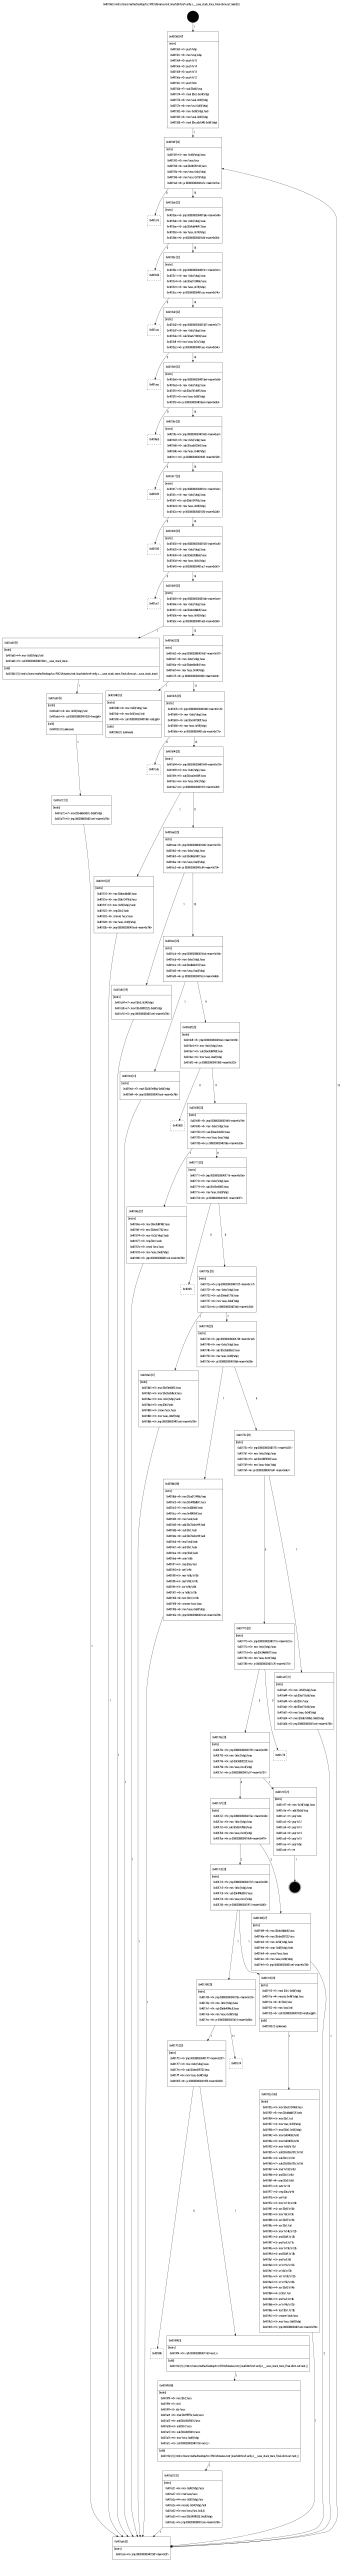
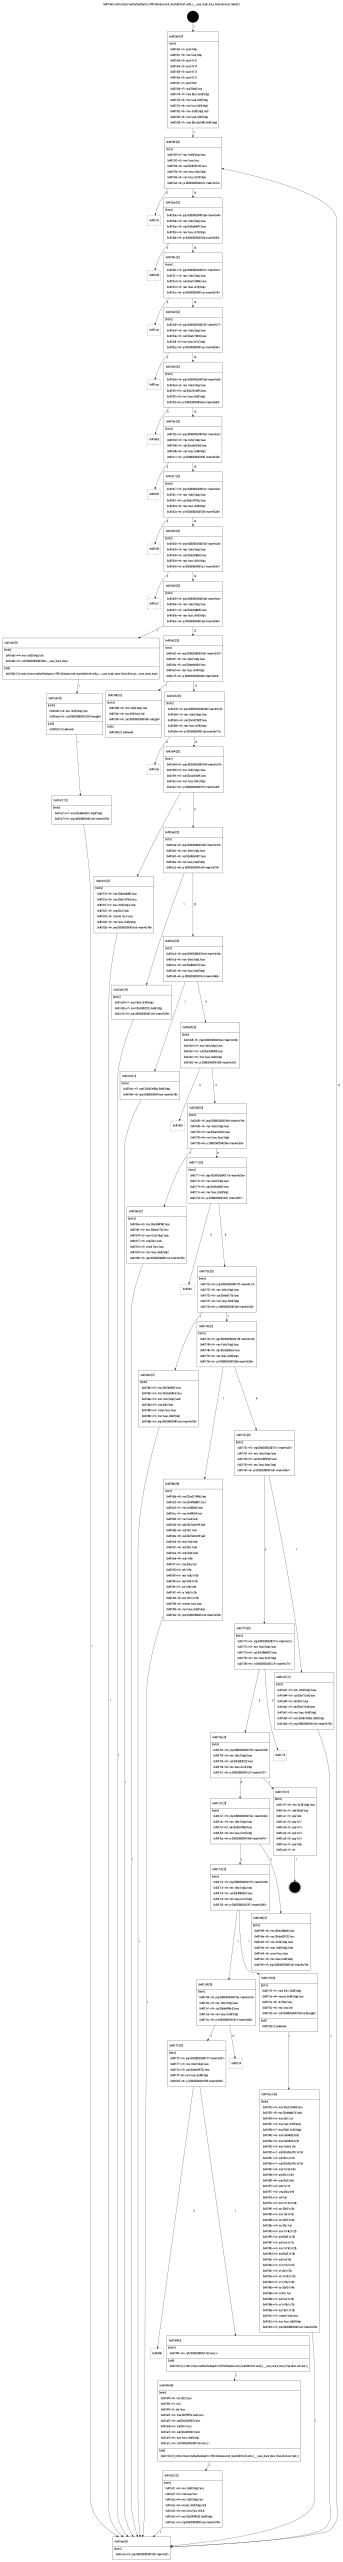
(323, 2317) -> none
